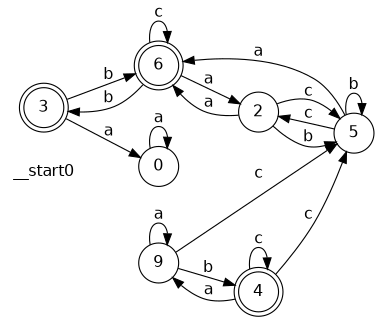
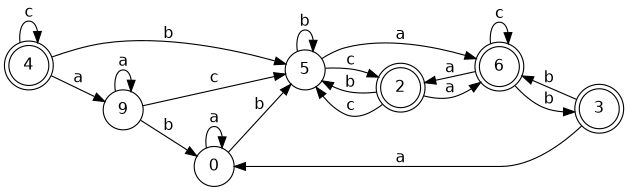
(259, 112) -> (401, 88)
none -> (256, 122)
(44, 172) -> none
(309, 215) -> (169, 34)
(201, 275) -> (164, 135)
